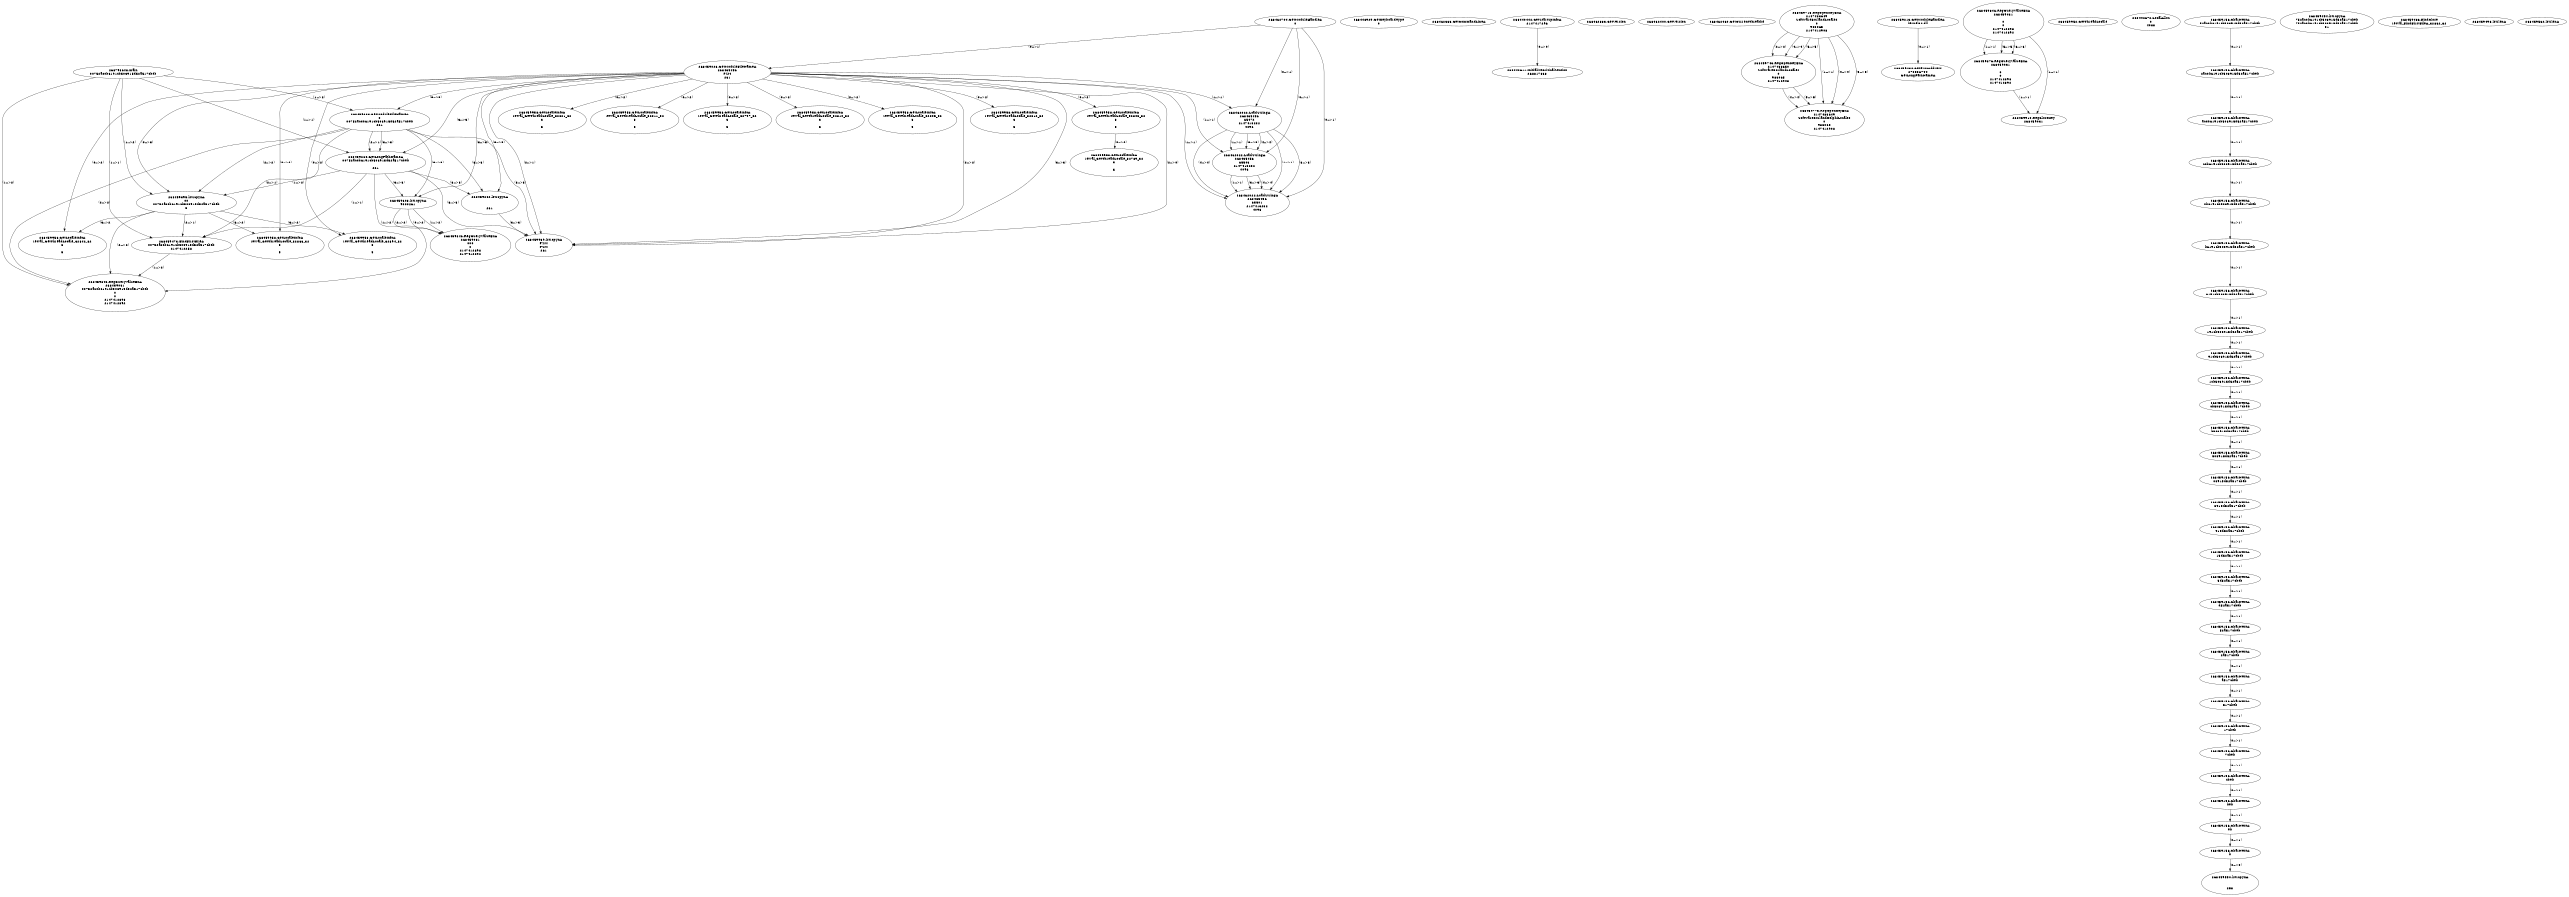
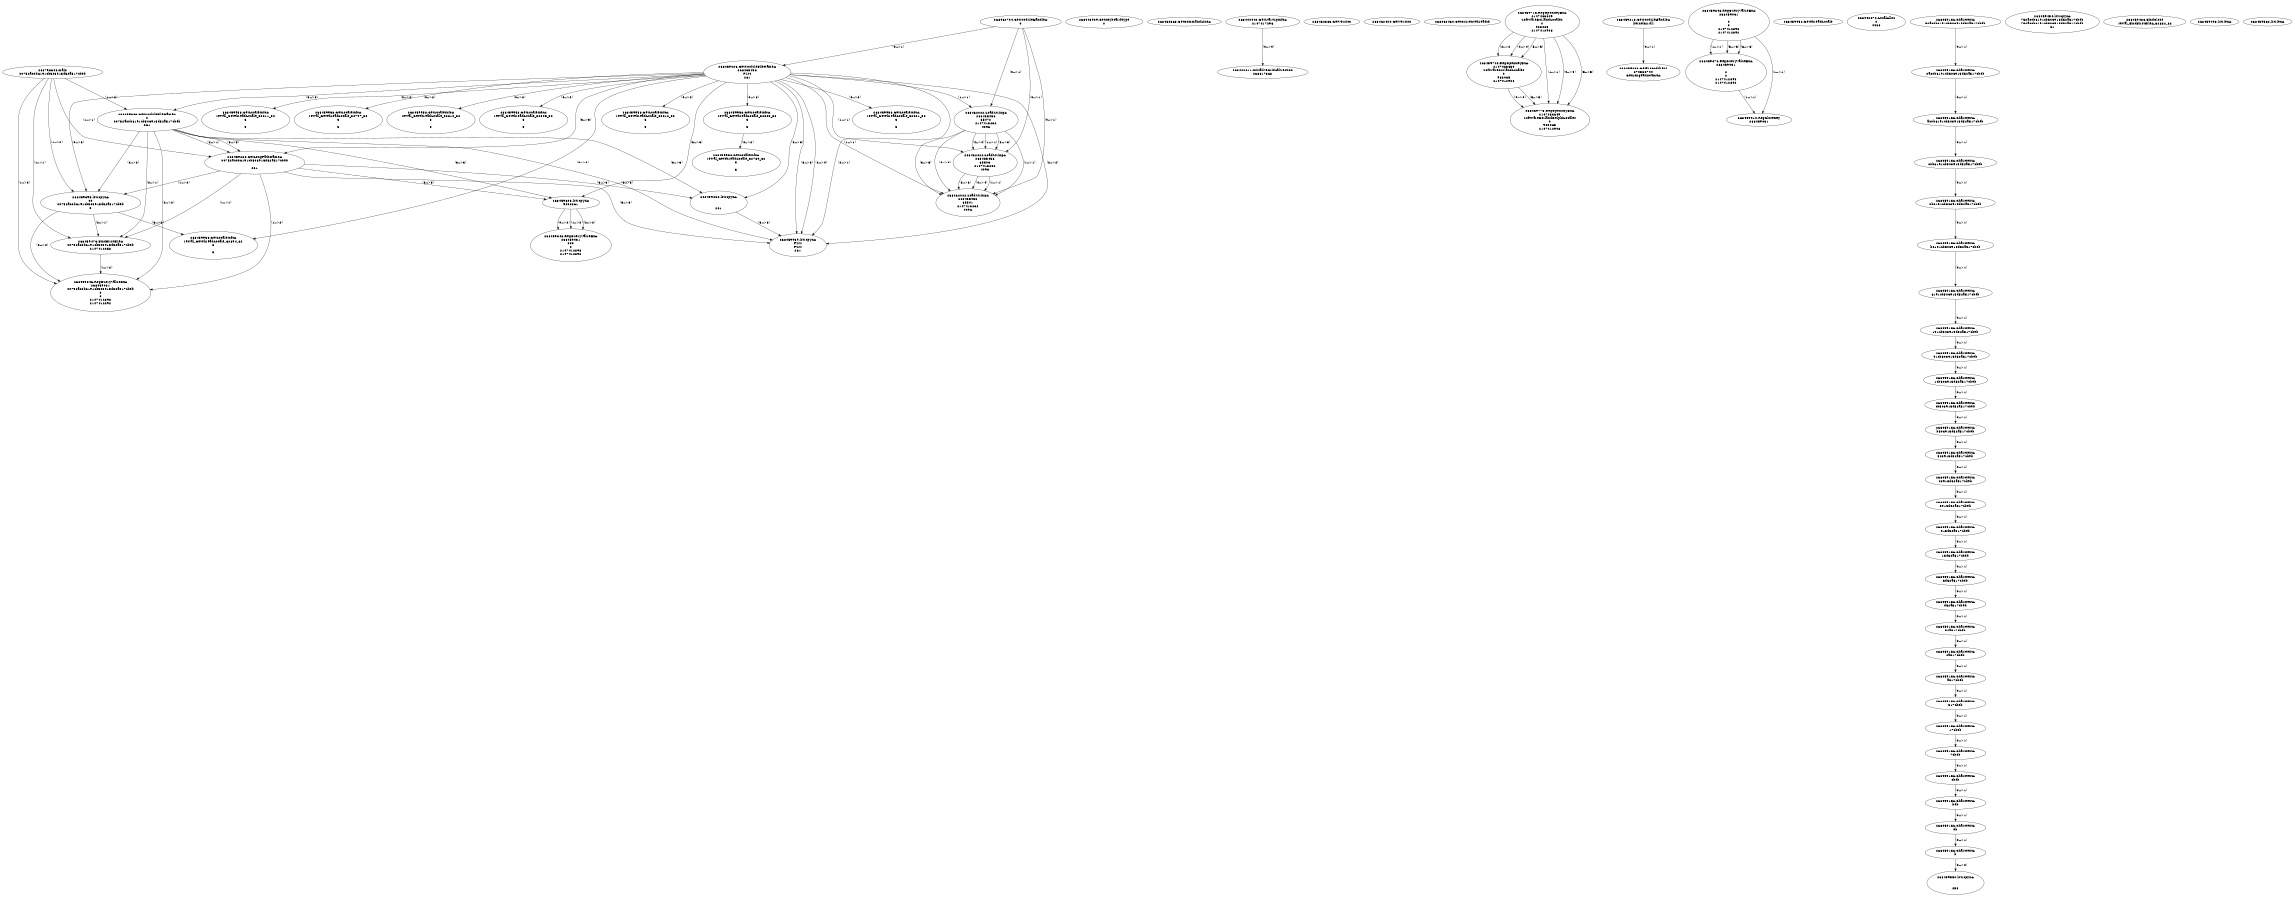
(62, 245) -> none
(280, 245) -> none
